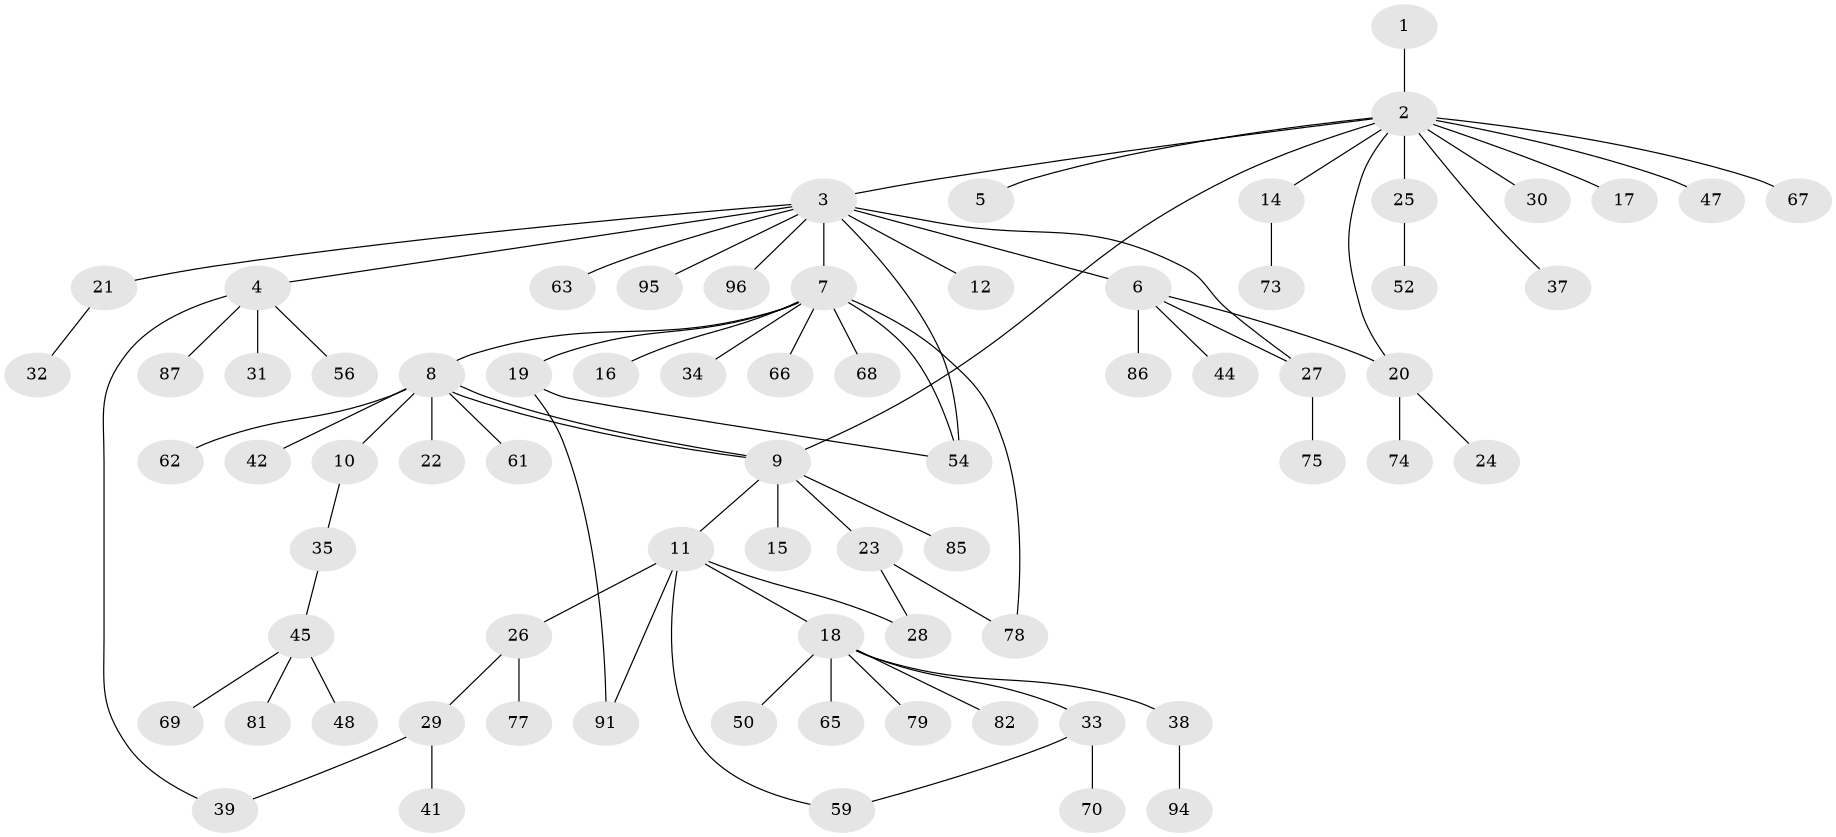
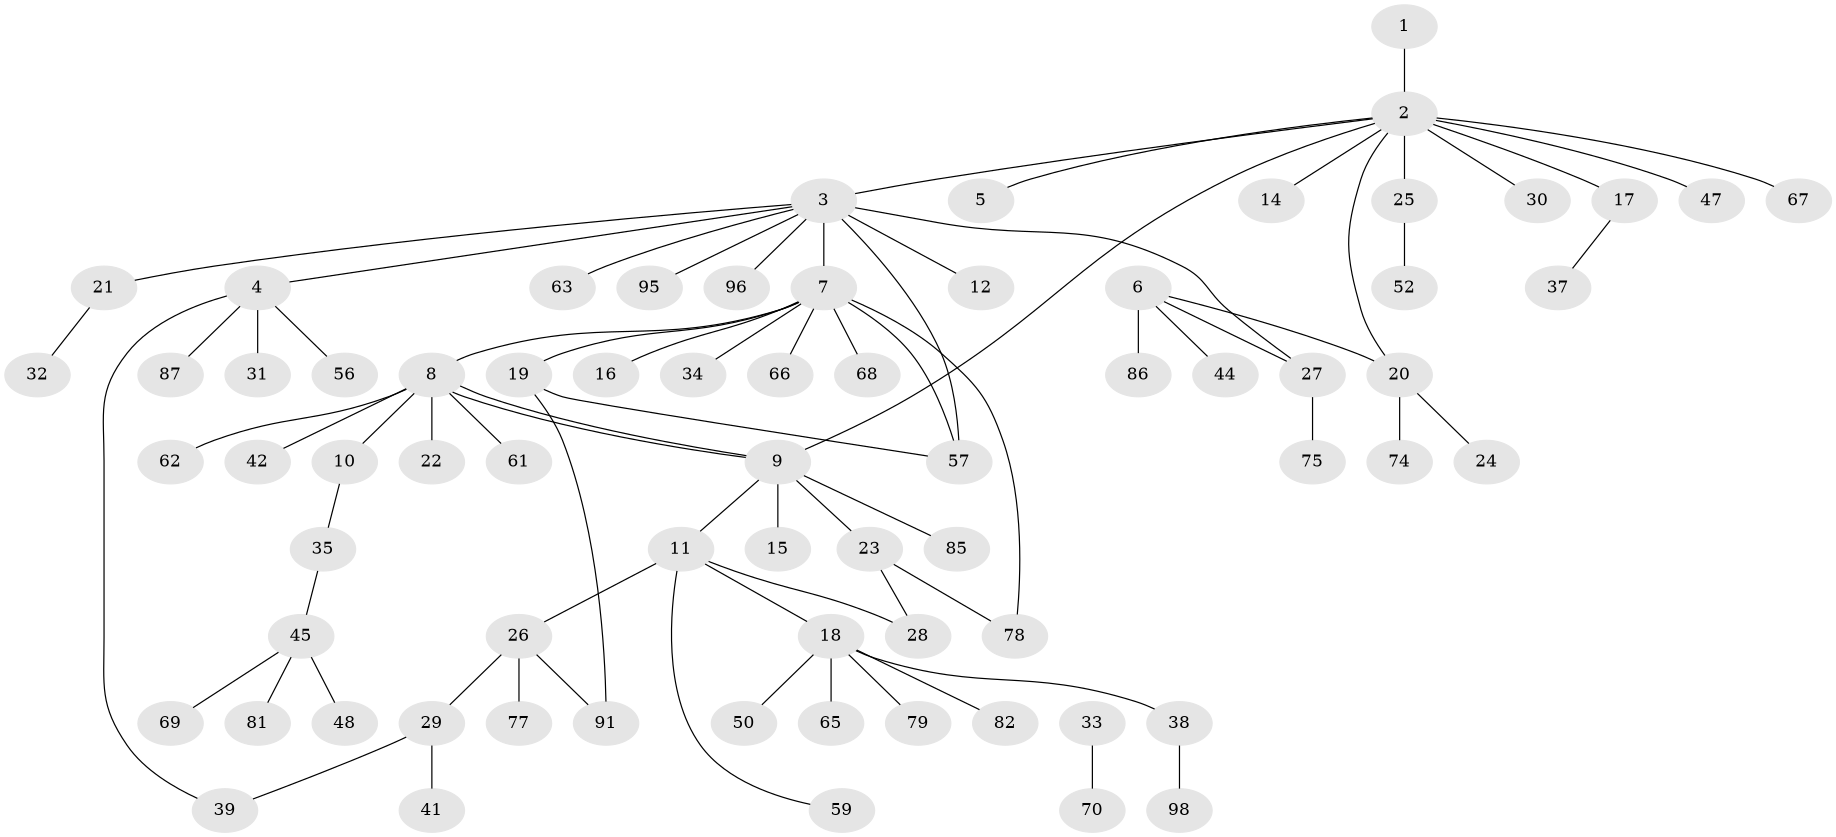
(1477, 203) -> (1591, 244)
(981, 244) -> none
(1271, 288) -> none
(959, 462) -> (959, 462)
(644, 636) -> (562, 680)
(999, 687) -> none
(970, 773) -> none
(1179, 811) -> (1179, 811)
